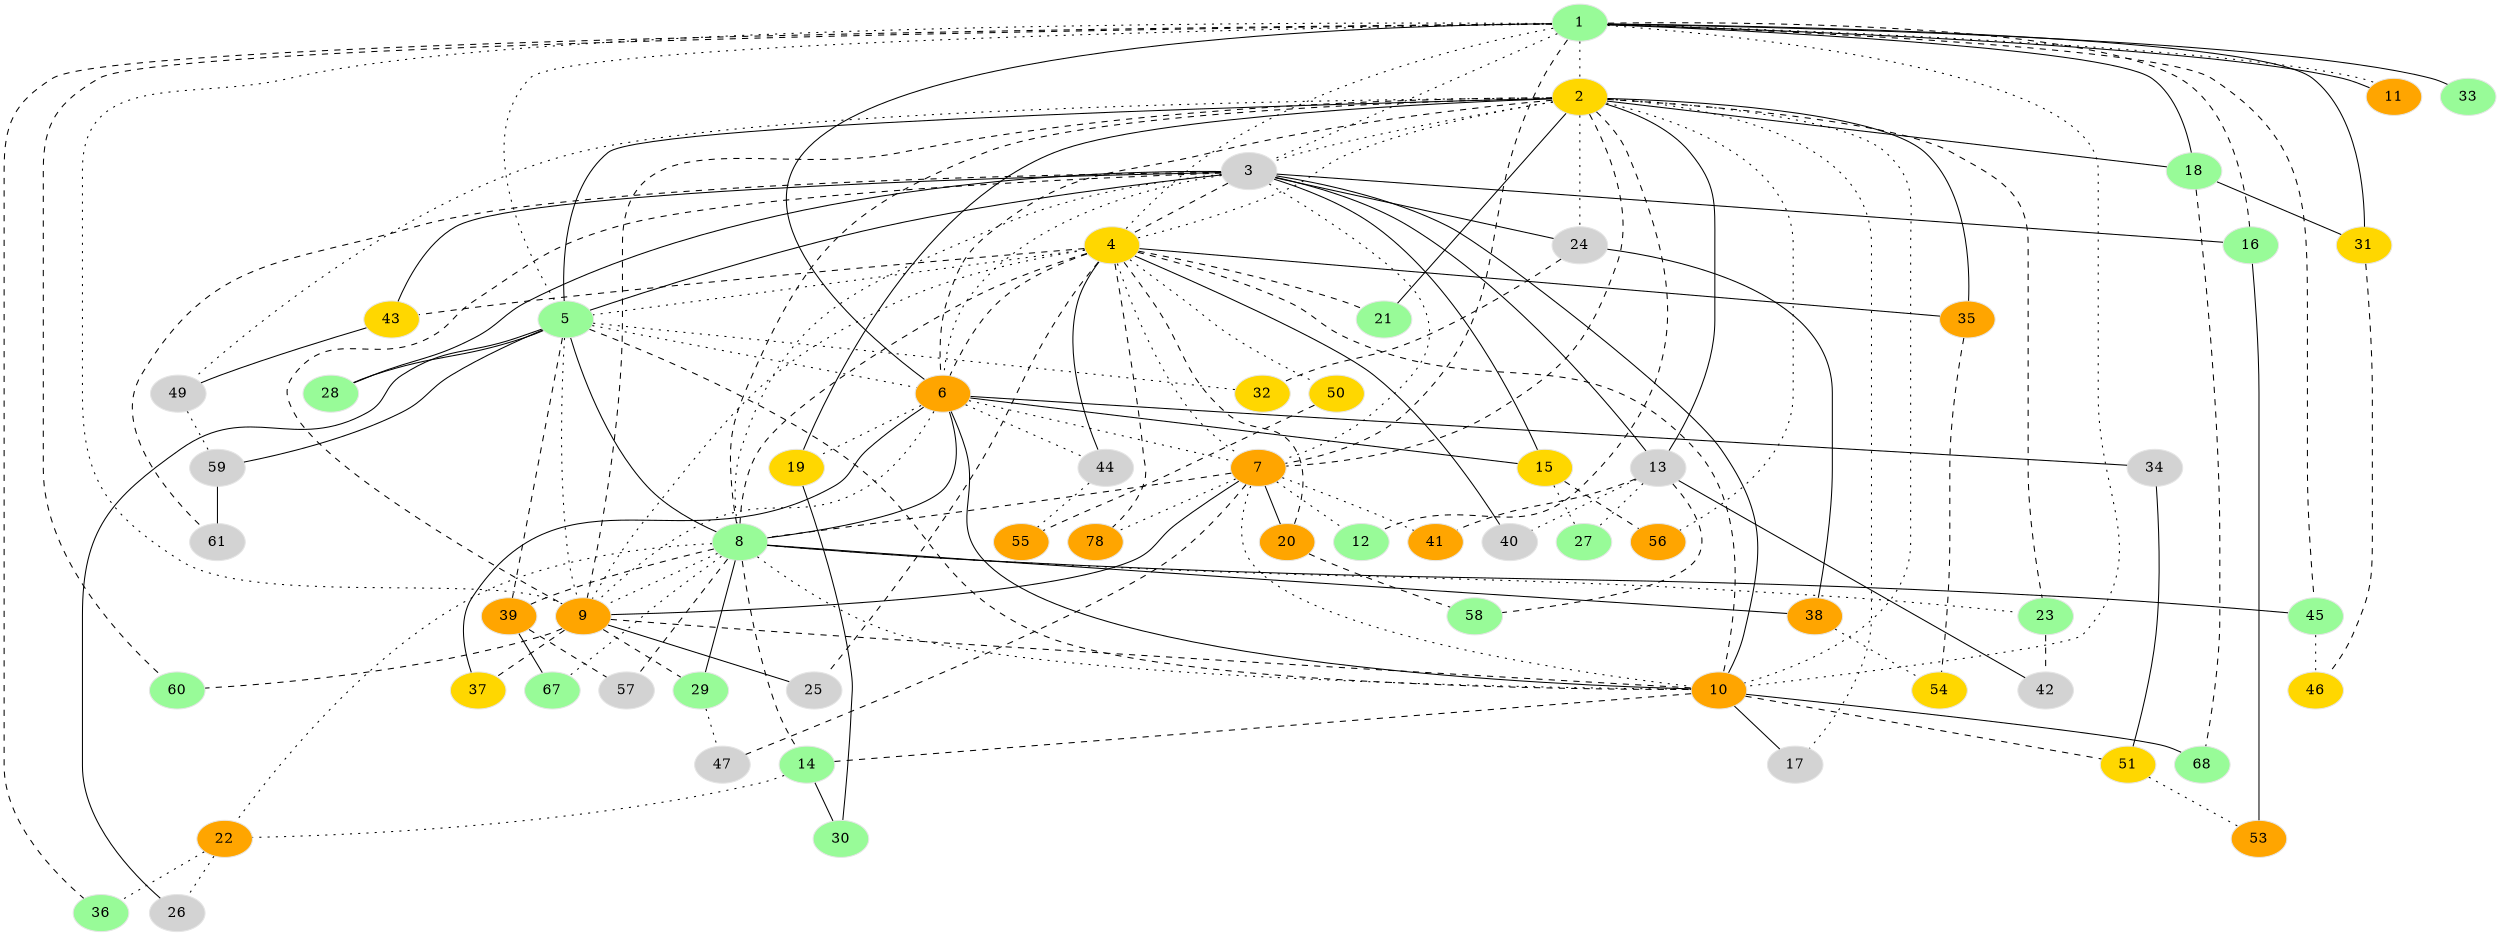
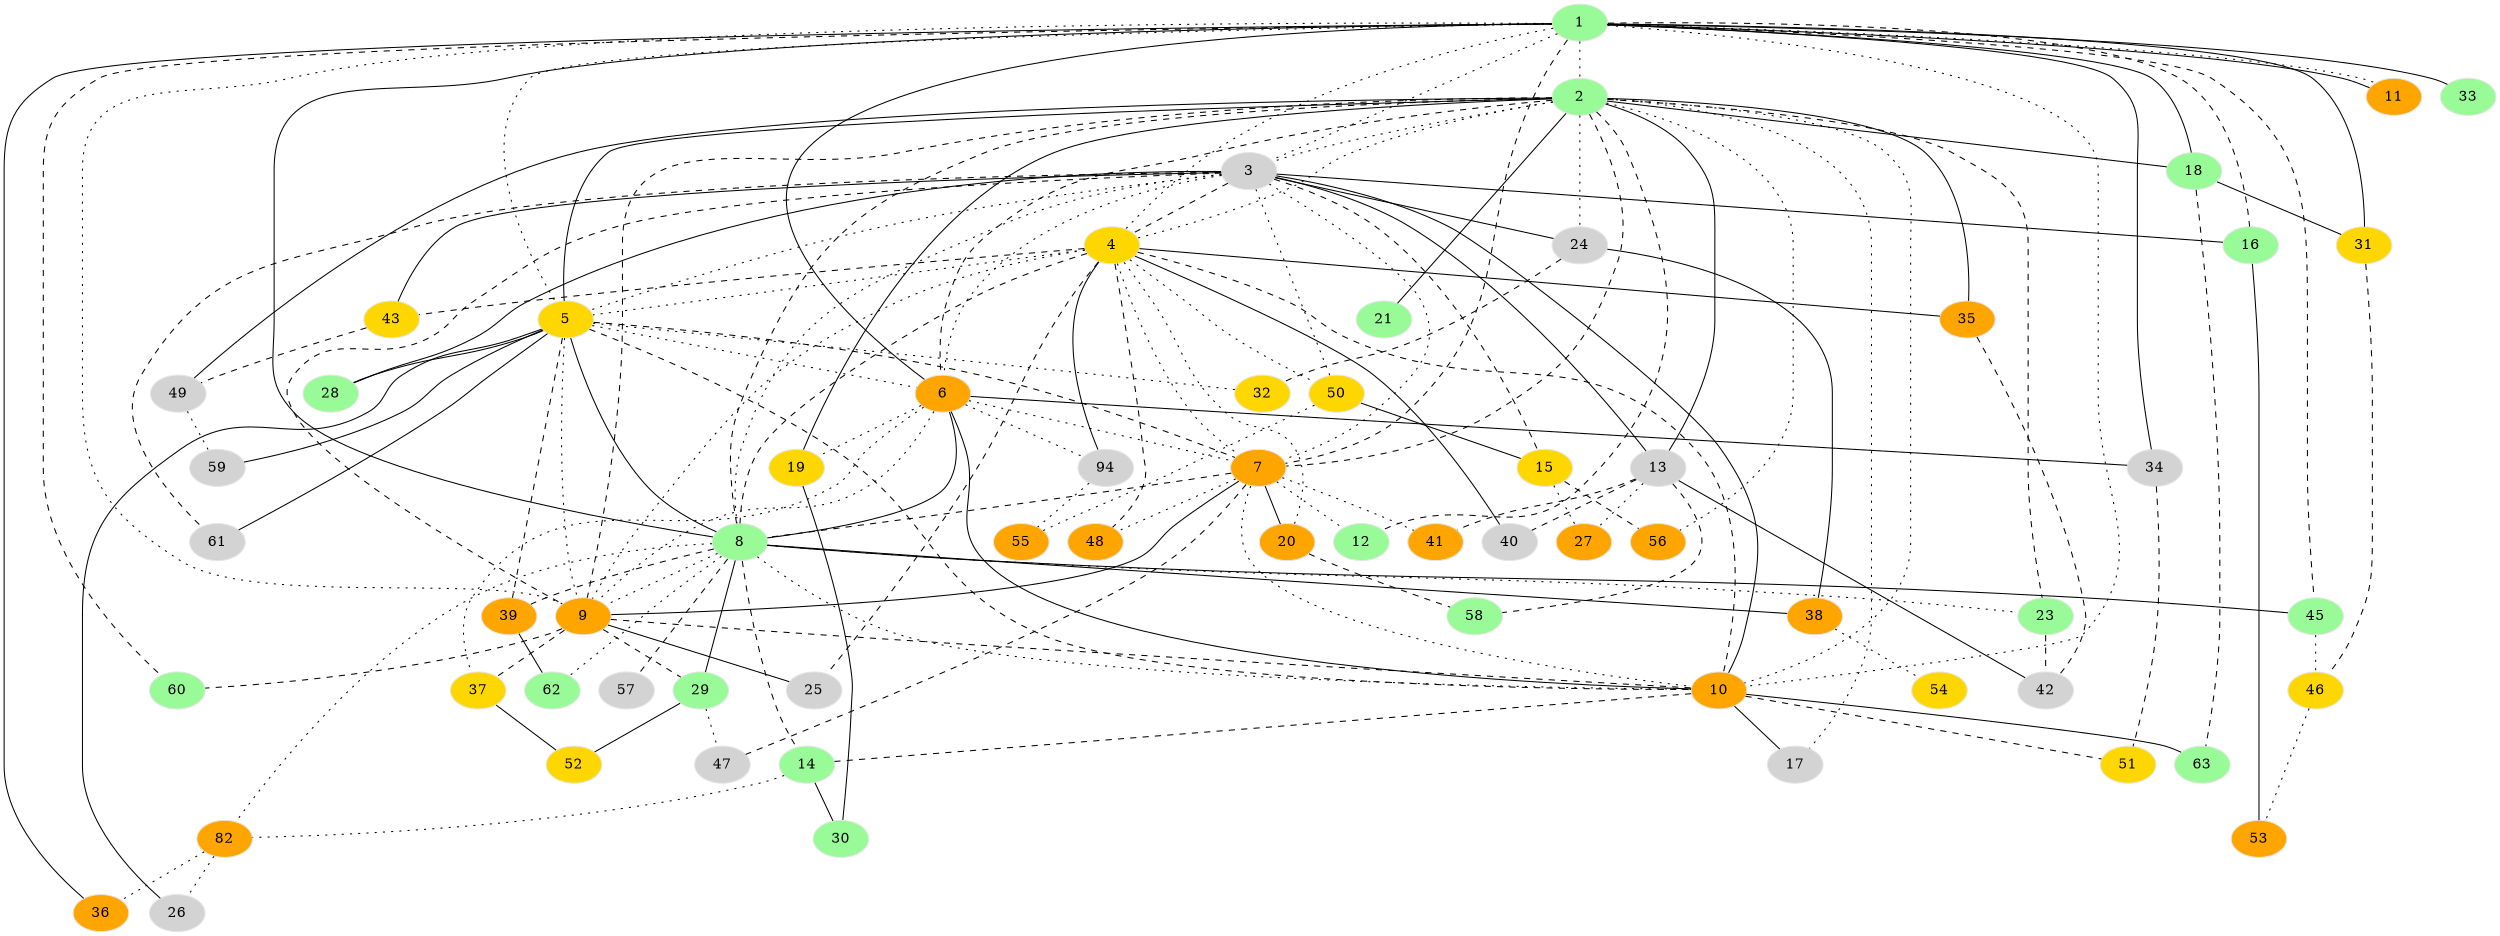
(133, 64) -> (133, 64)
none -> (2094, 71)
none -> (496, 80)
(1580, 97) -> (1580, 97)
(592, 150) -> (592, 150)
(902, 223) -> (902, 223)
(1251, 276) -> none
none -> (1293, 282)
(1436, 284) -> (1436, 284)
(1003, 298) -> none
(566, 319) -> (566, 319)
(283, 354) -> (283, 354)
none -> (920, 363)
(1217, 404) -> (1217, 404)
(1244, 431) -> (1461, 438)
(1106, 468) -> (1106, 468)
(1180, 469) -> (1180, 469)
(217, 505) -> (398, 440)
(1584, 505) -> (1584, 505)
(1950, 505) -> (2055, 502)
(664, 520) -> (664, 520)
(1095, 542) -> (1095, 542)
(1584, 542) -> (1584, 542)
(2157, 618) -> (2157, 618)
(568, 653) -> none
(552, 690) -> (552, 690)
none -> (574, 765)
(2202, 765) -> (2202, 765)
(2193, 802) -> (2287, 765)
(225, 839) -> (225, 839)
(101, 913) -> (101, 913)
